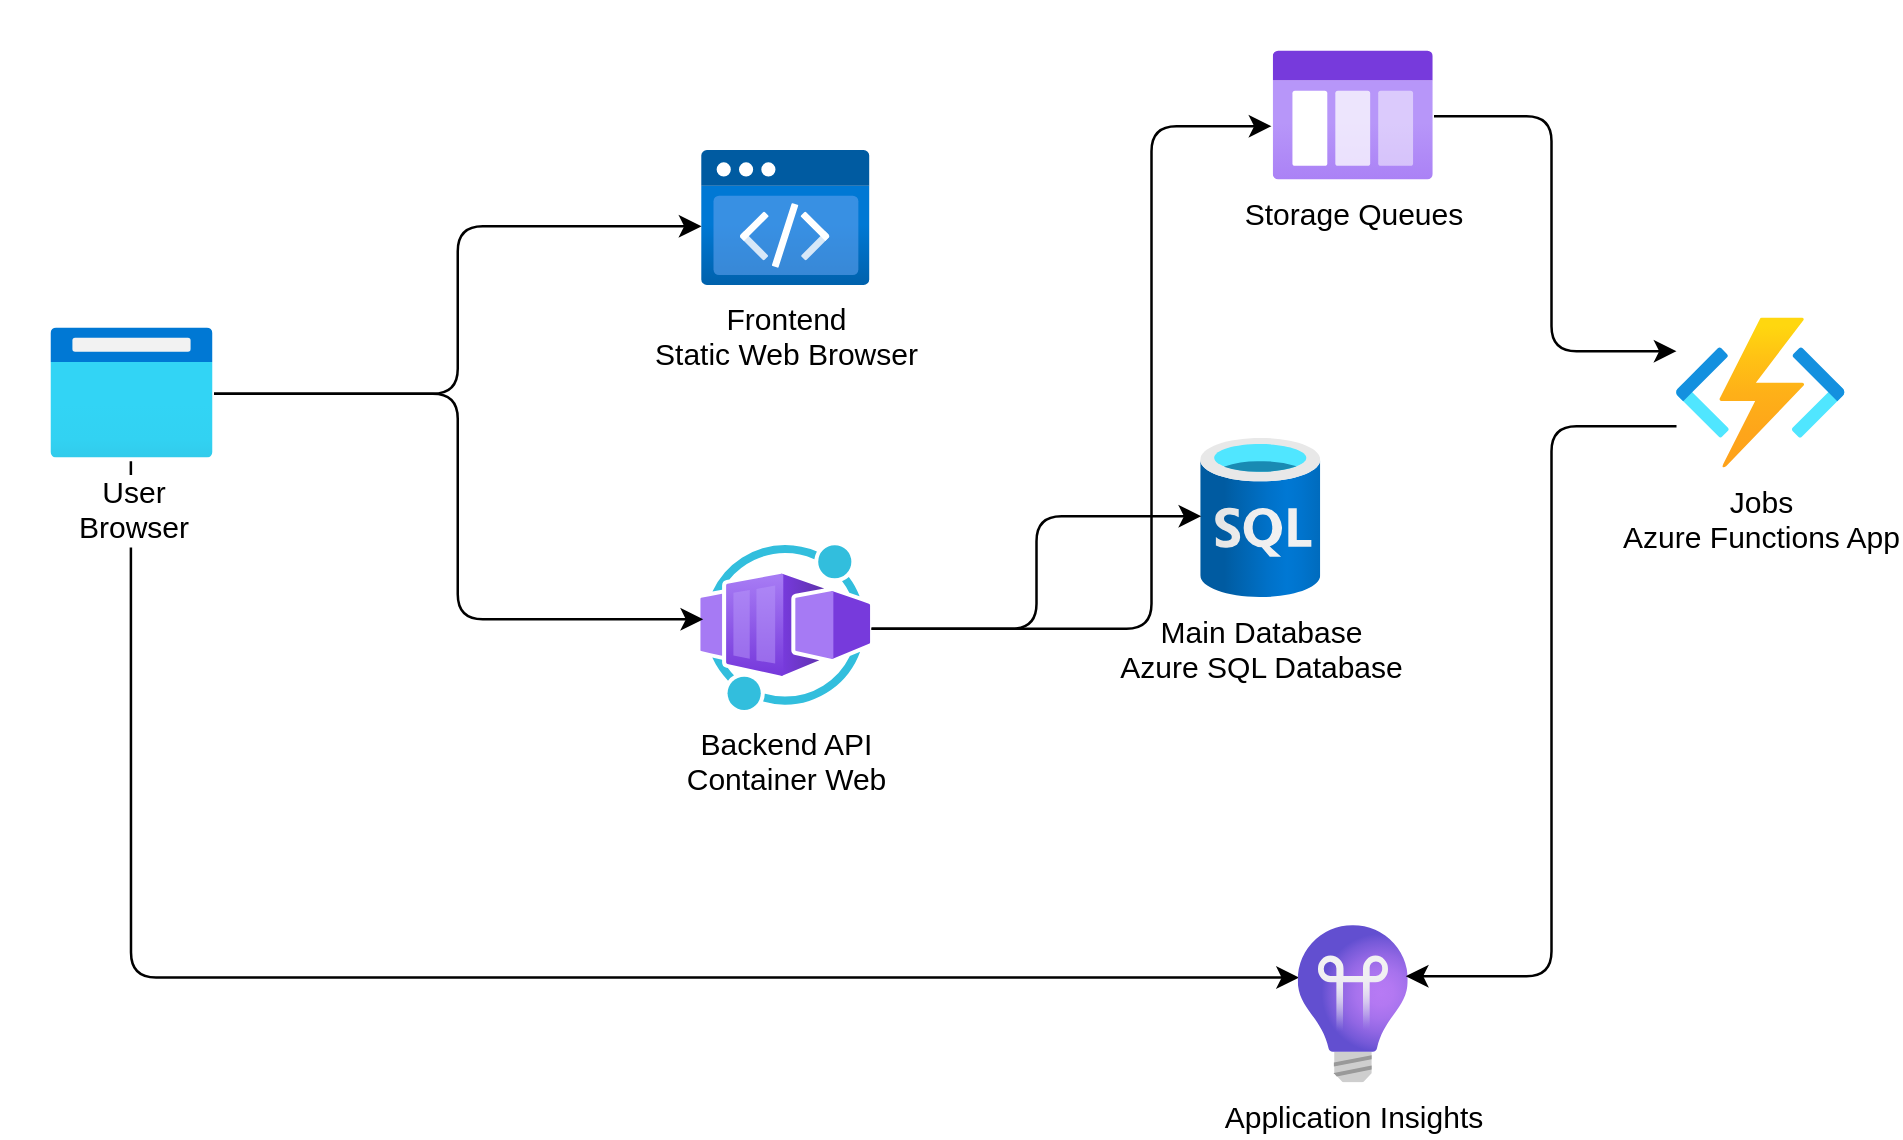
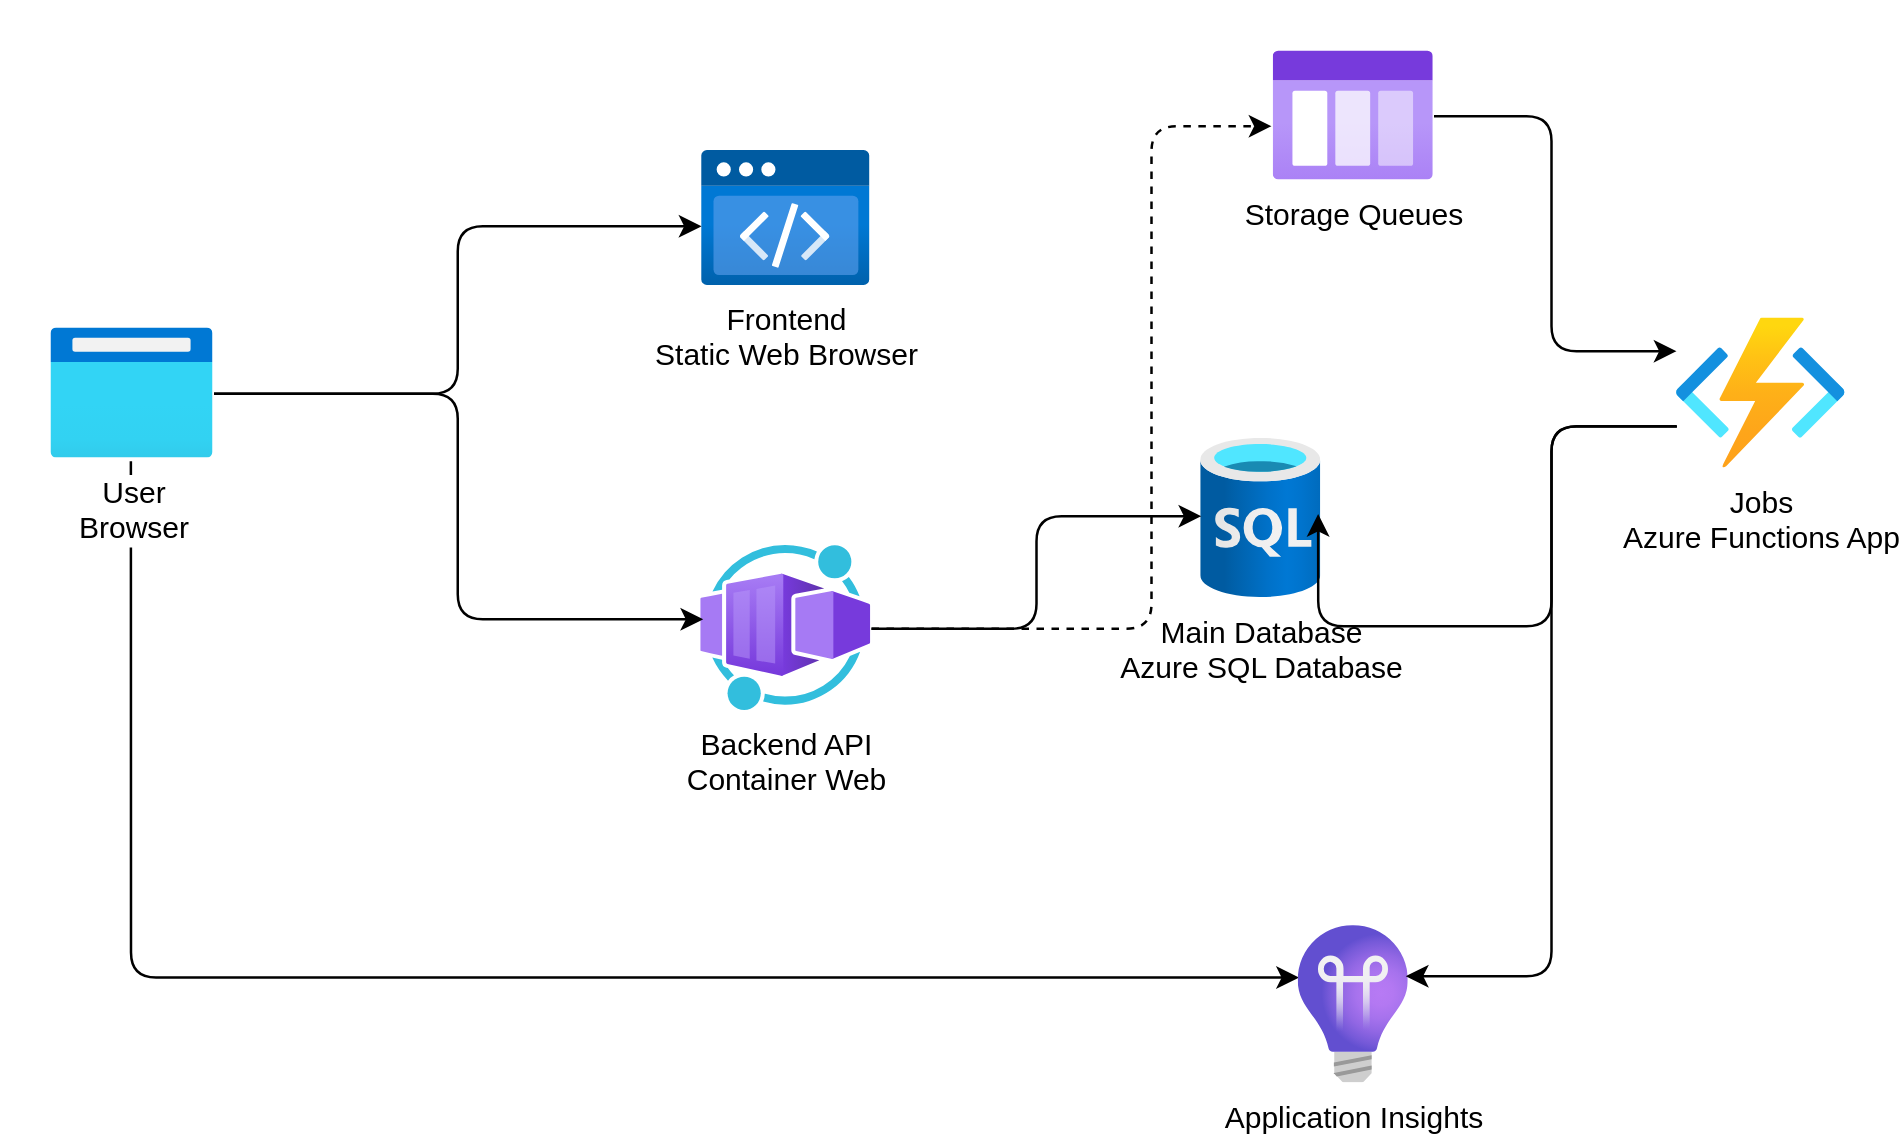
(1151, 275) -> (1151, 275)
none -> (1392, 626)
